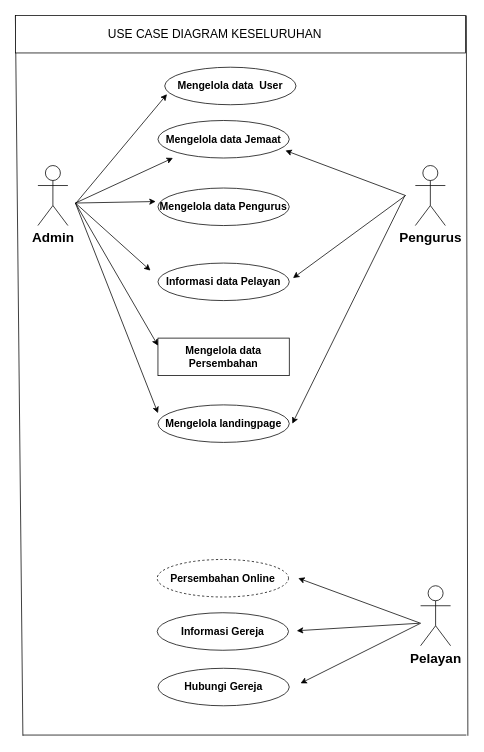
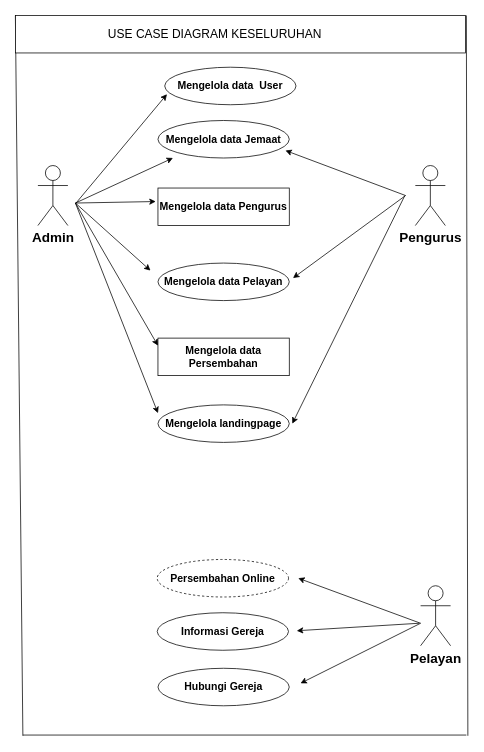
(224, 207) -> (224, 207)
(224, 282) -> (224, 282)
